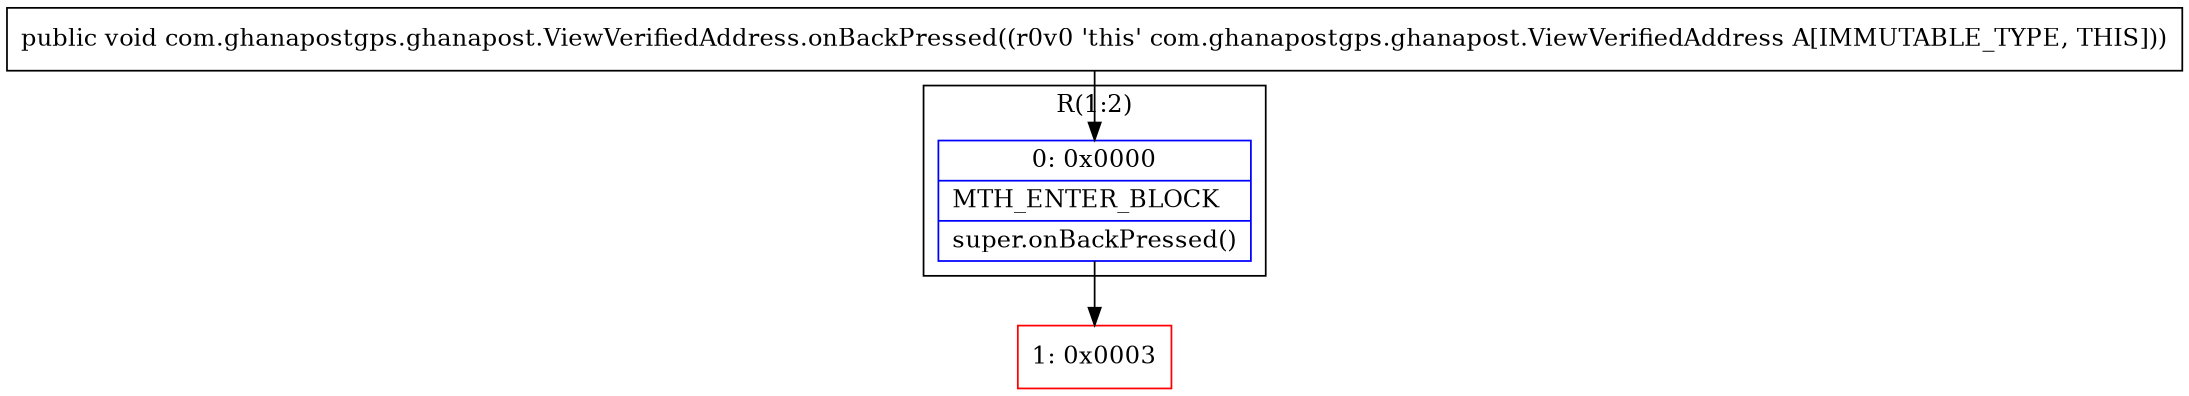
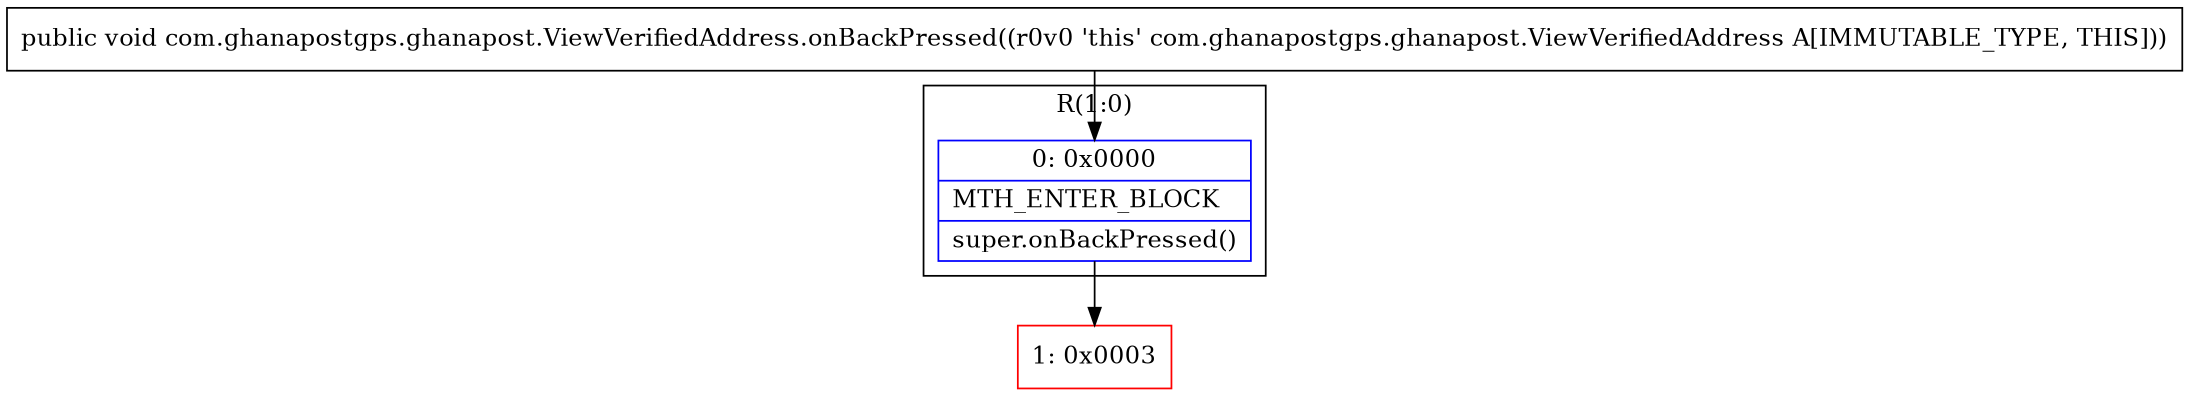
(1095, 106) -> (1095, 106)
